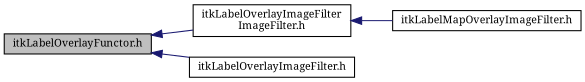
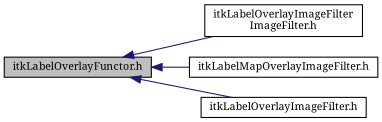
(377, 21) -> (176, 67)
